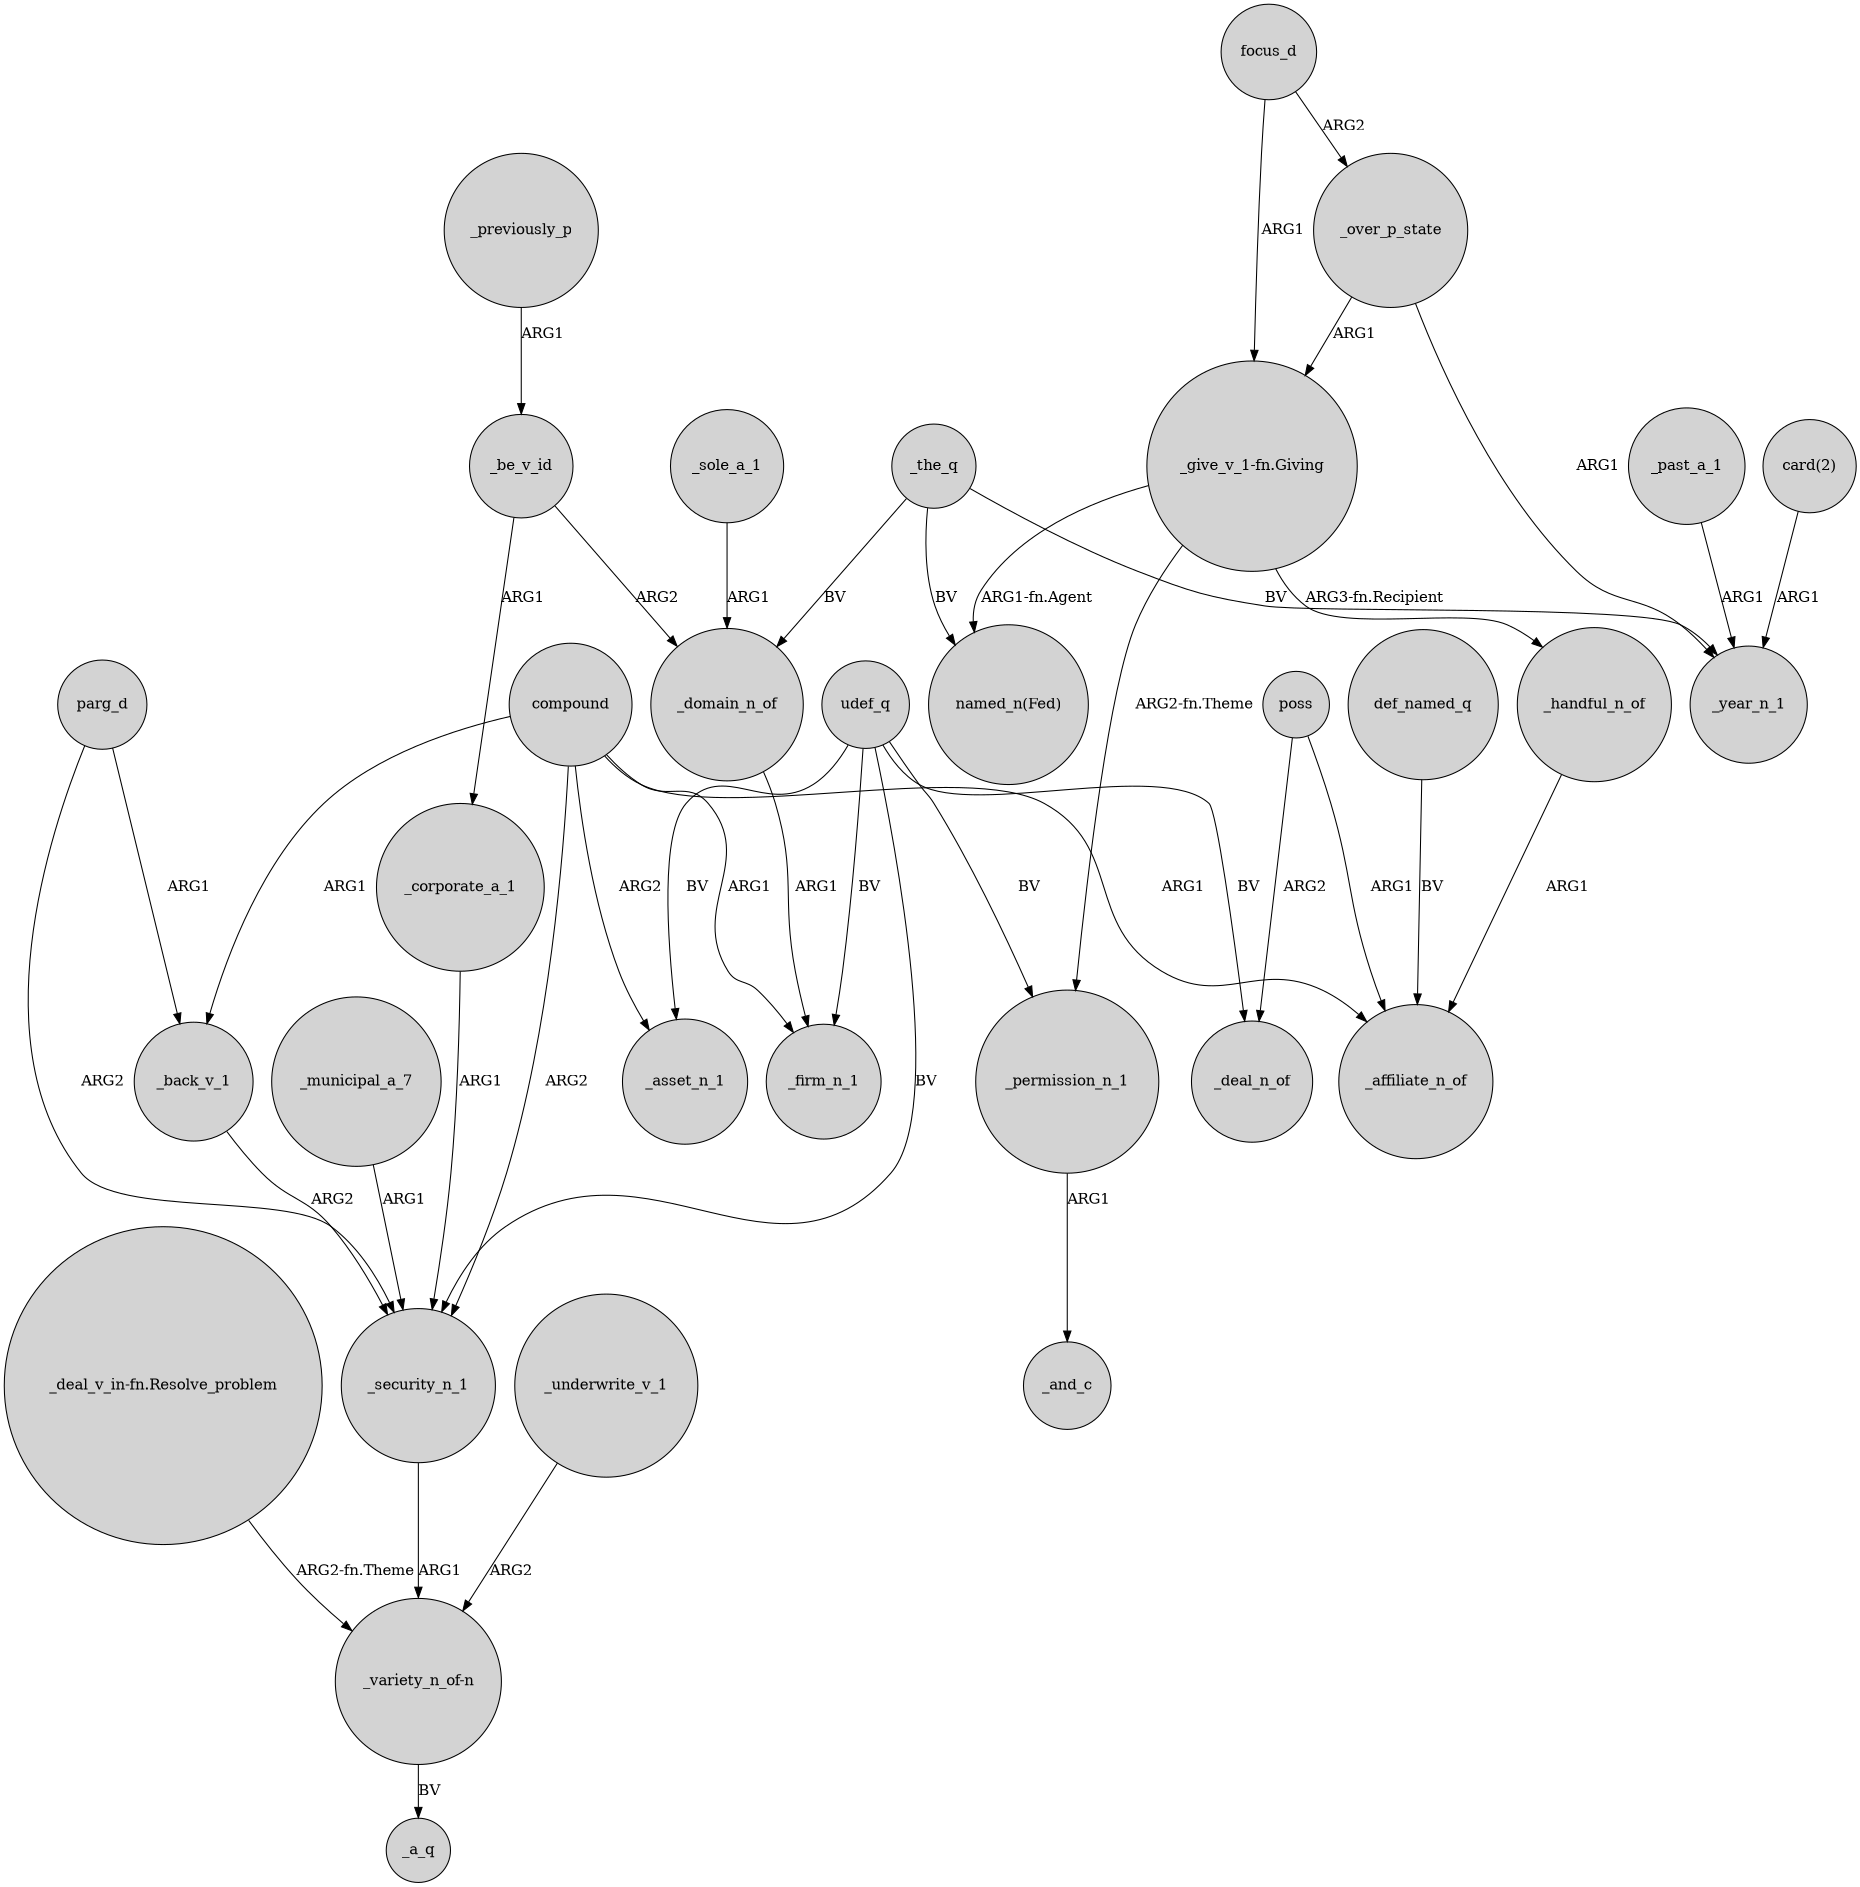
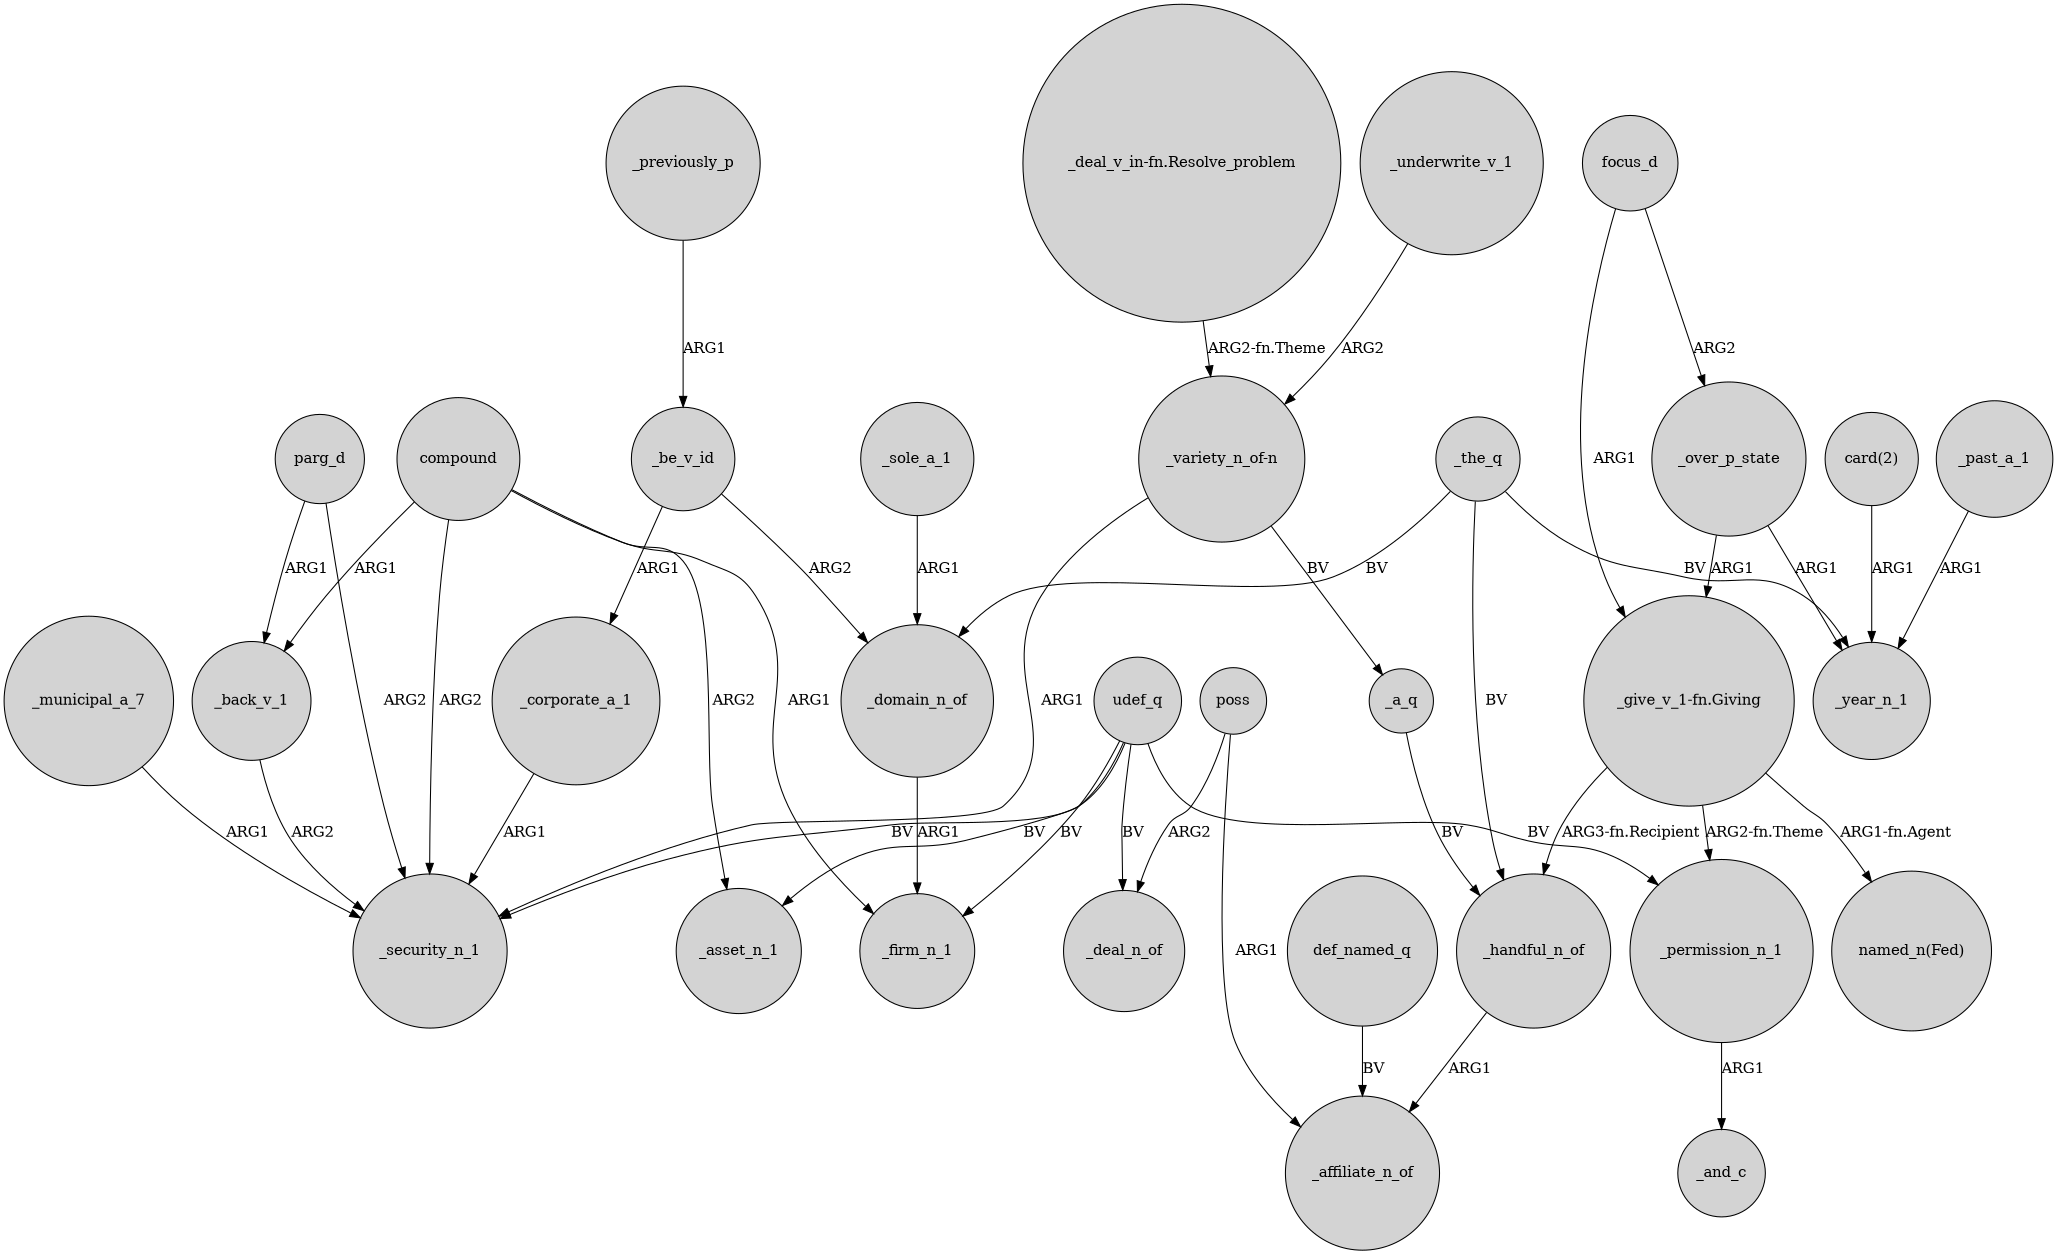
(928, 574) -> (1475, 687)
(1048, 806) -> none
none -> (1429, 815)
(418, 1525) -> (955, 816)
